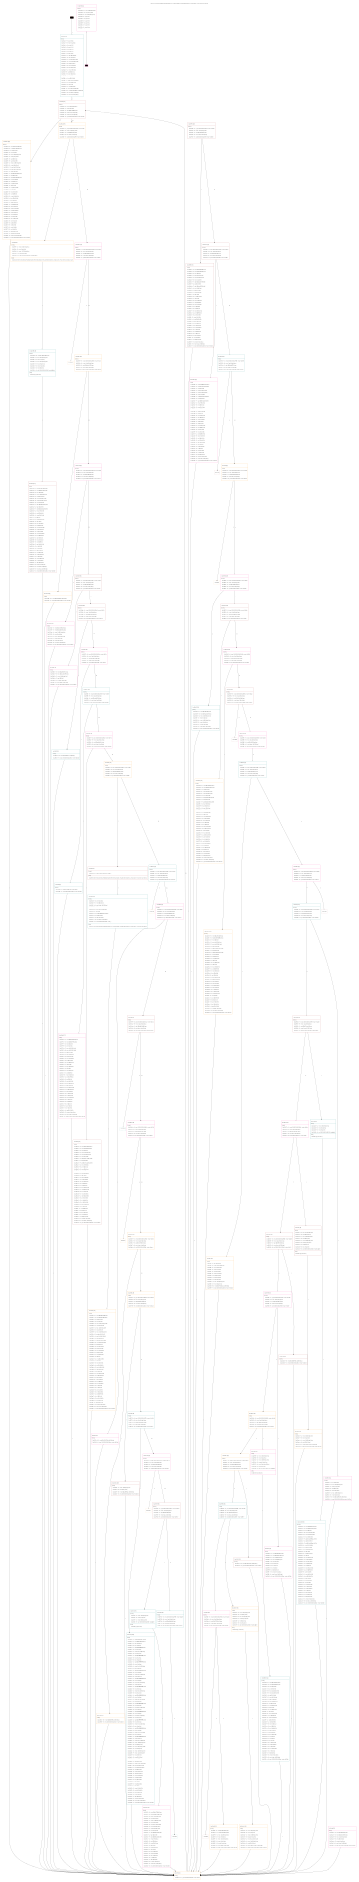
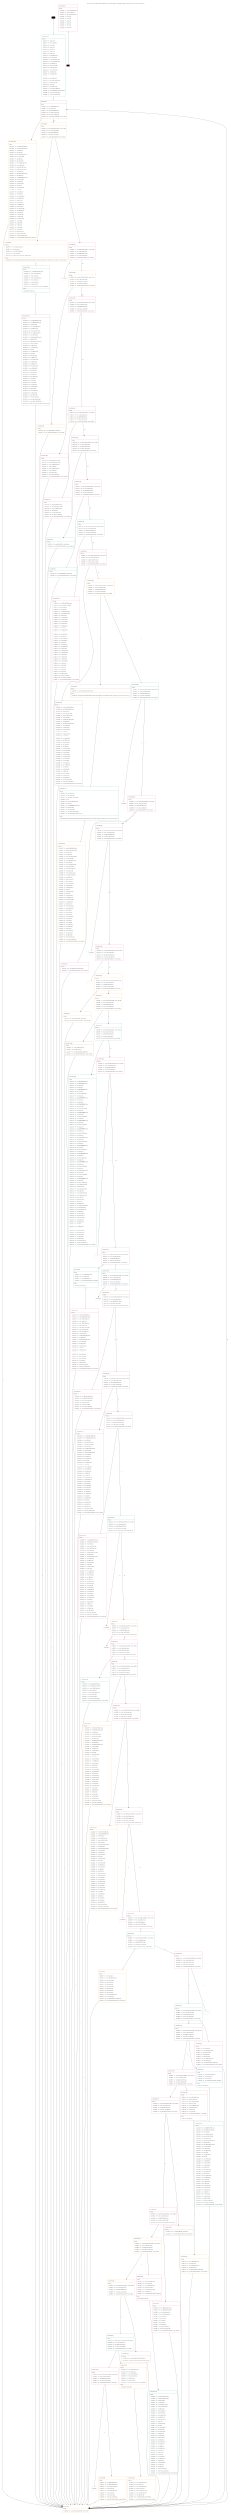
none -> (116, 1299)
